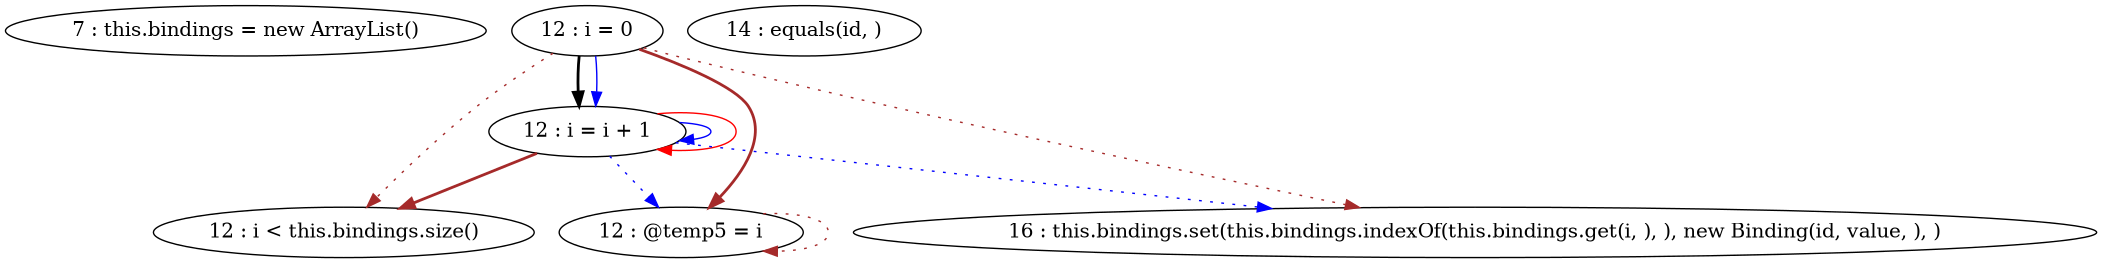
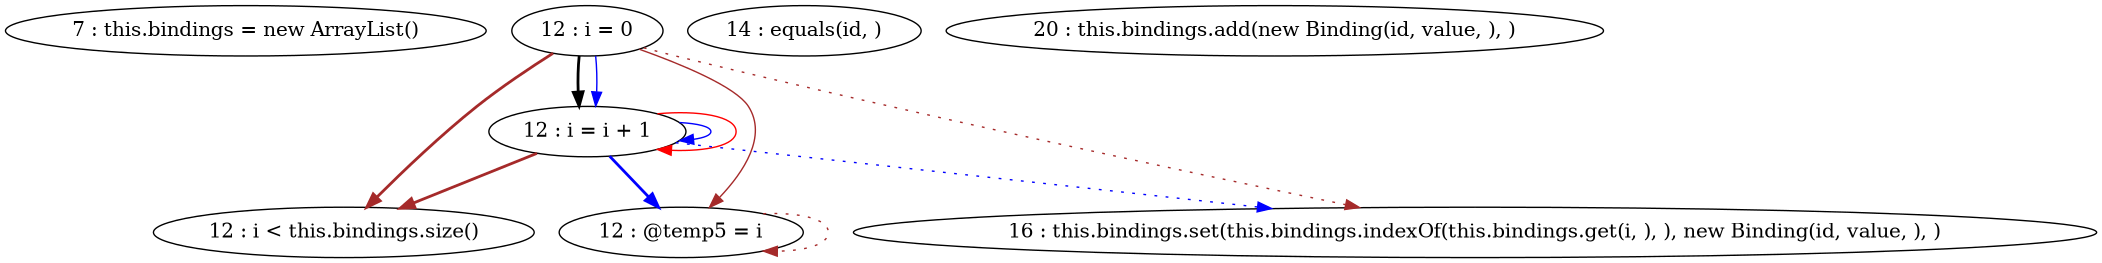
none -> (1275, 31)
(741, 98) -> (741, 98)
(461, 120) -> (461, 120)
(629, 177) -> (629, 177)
